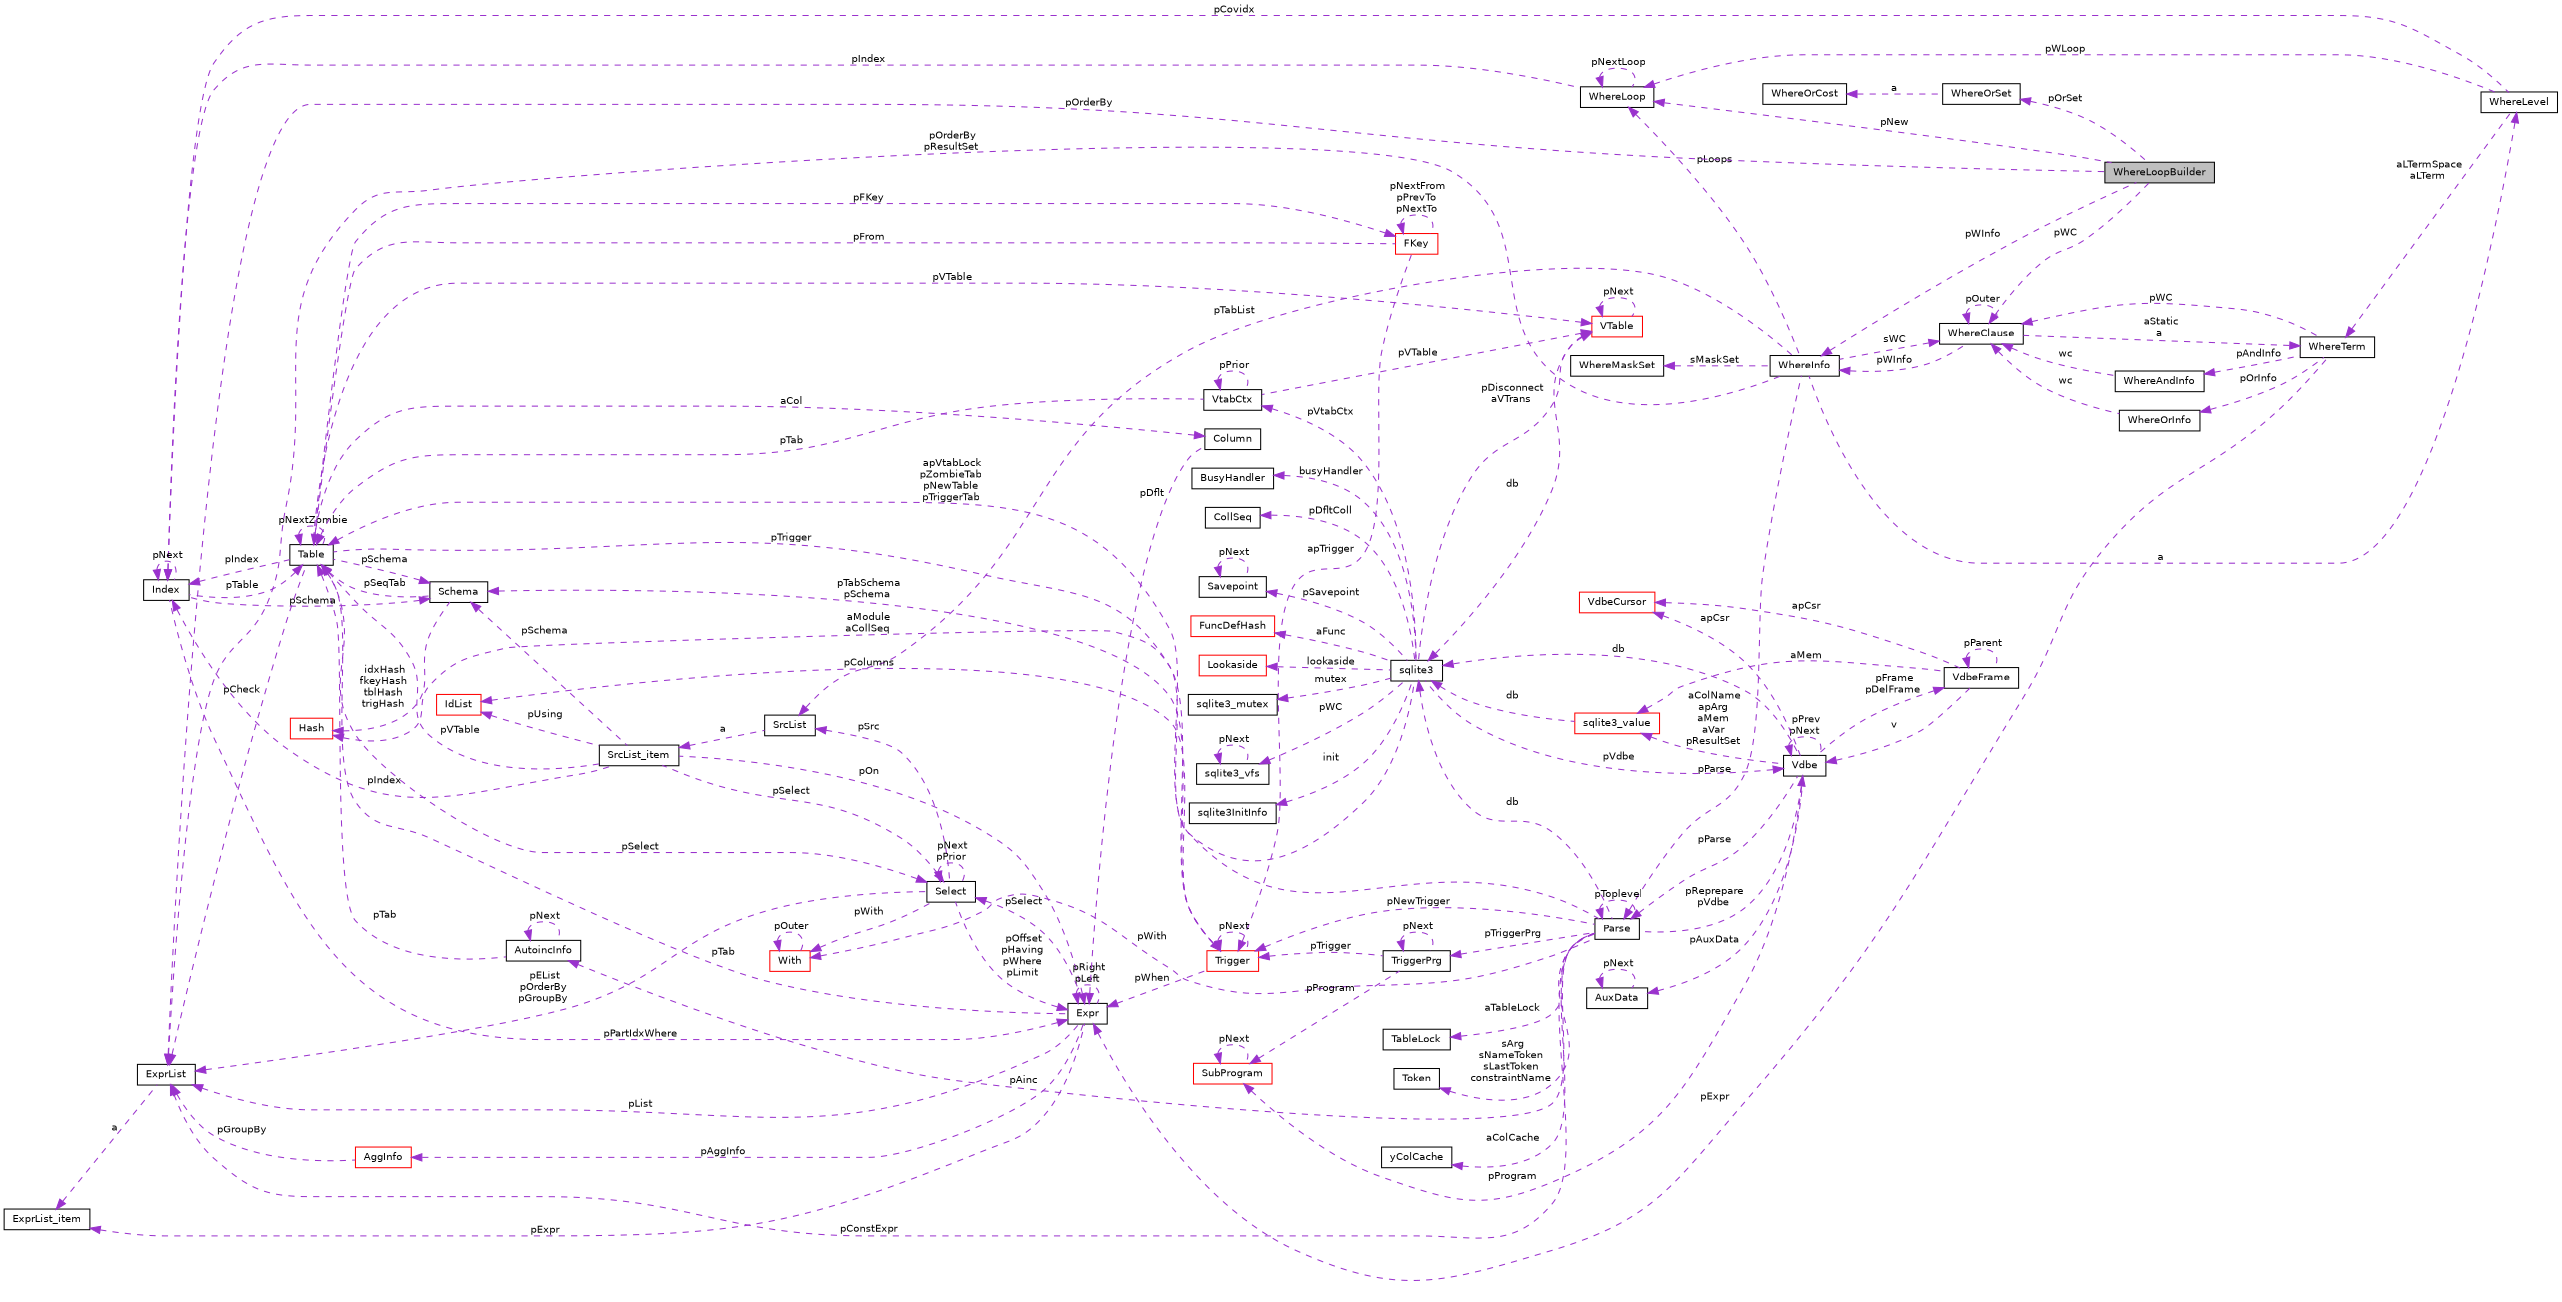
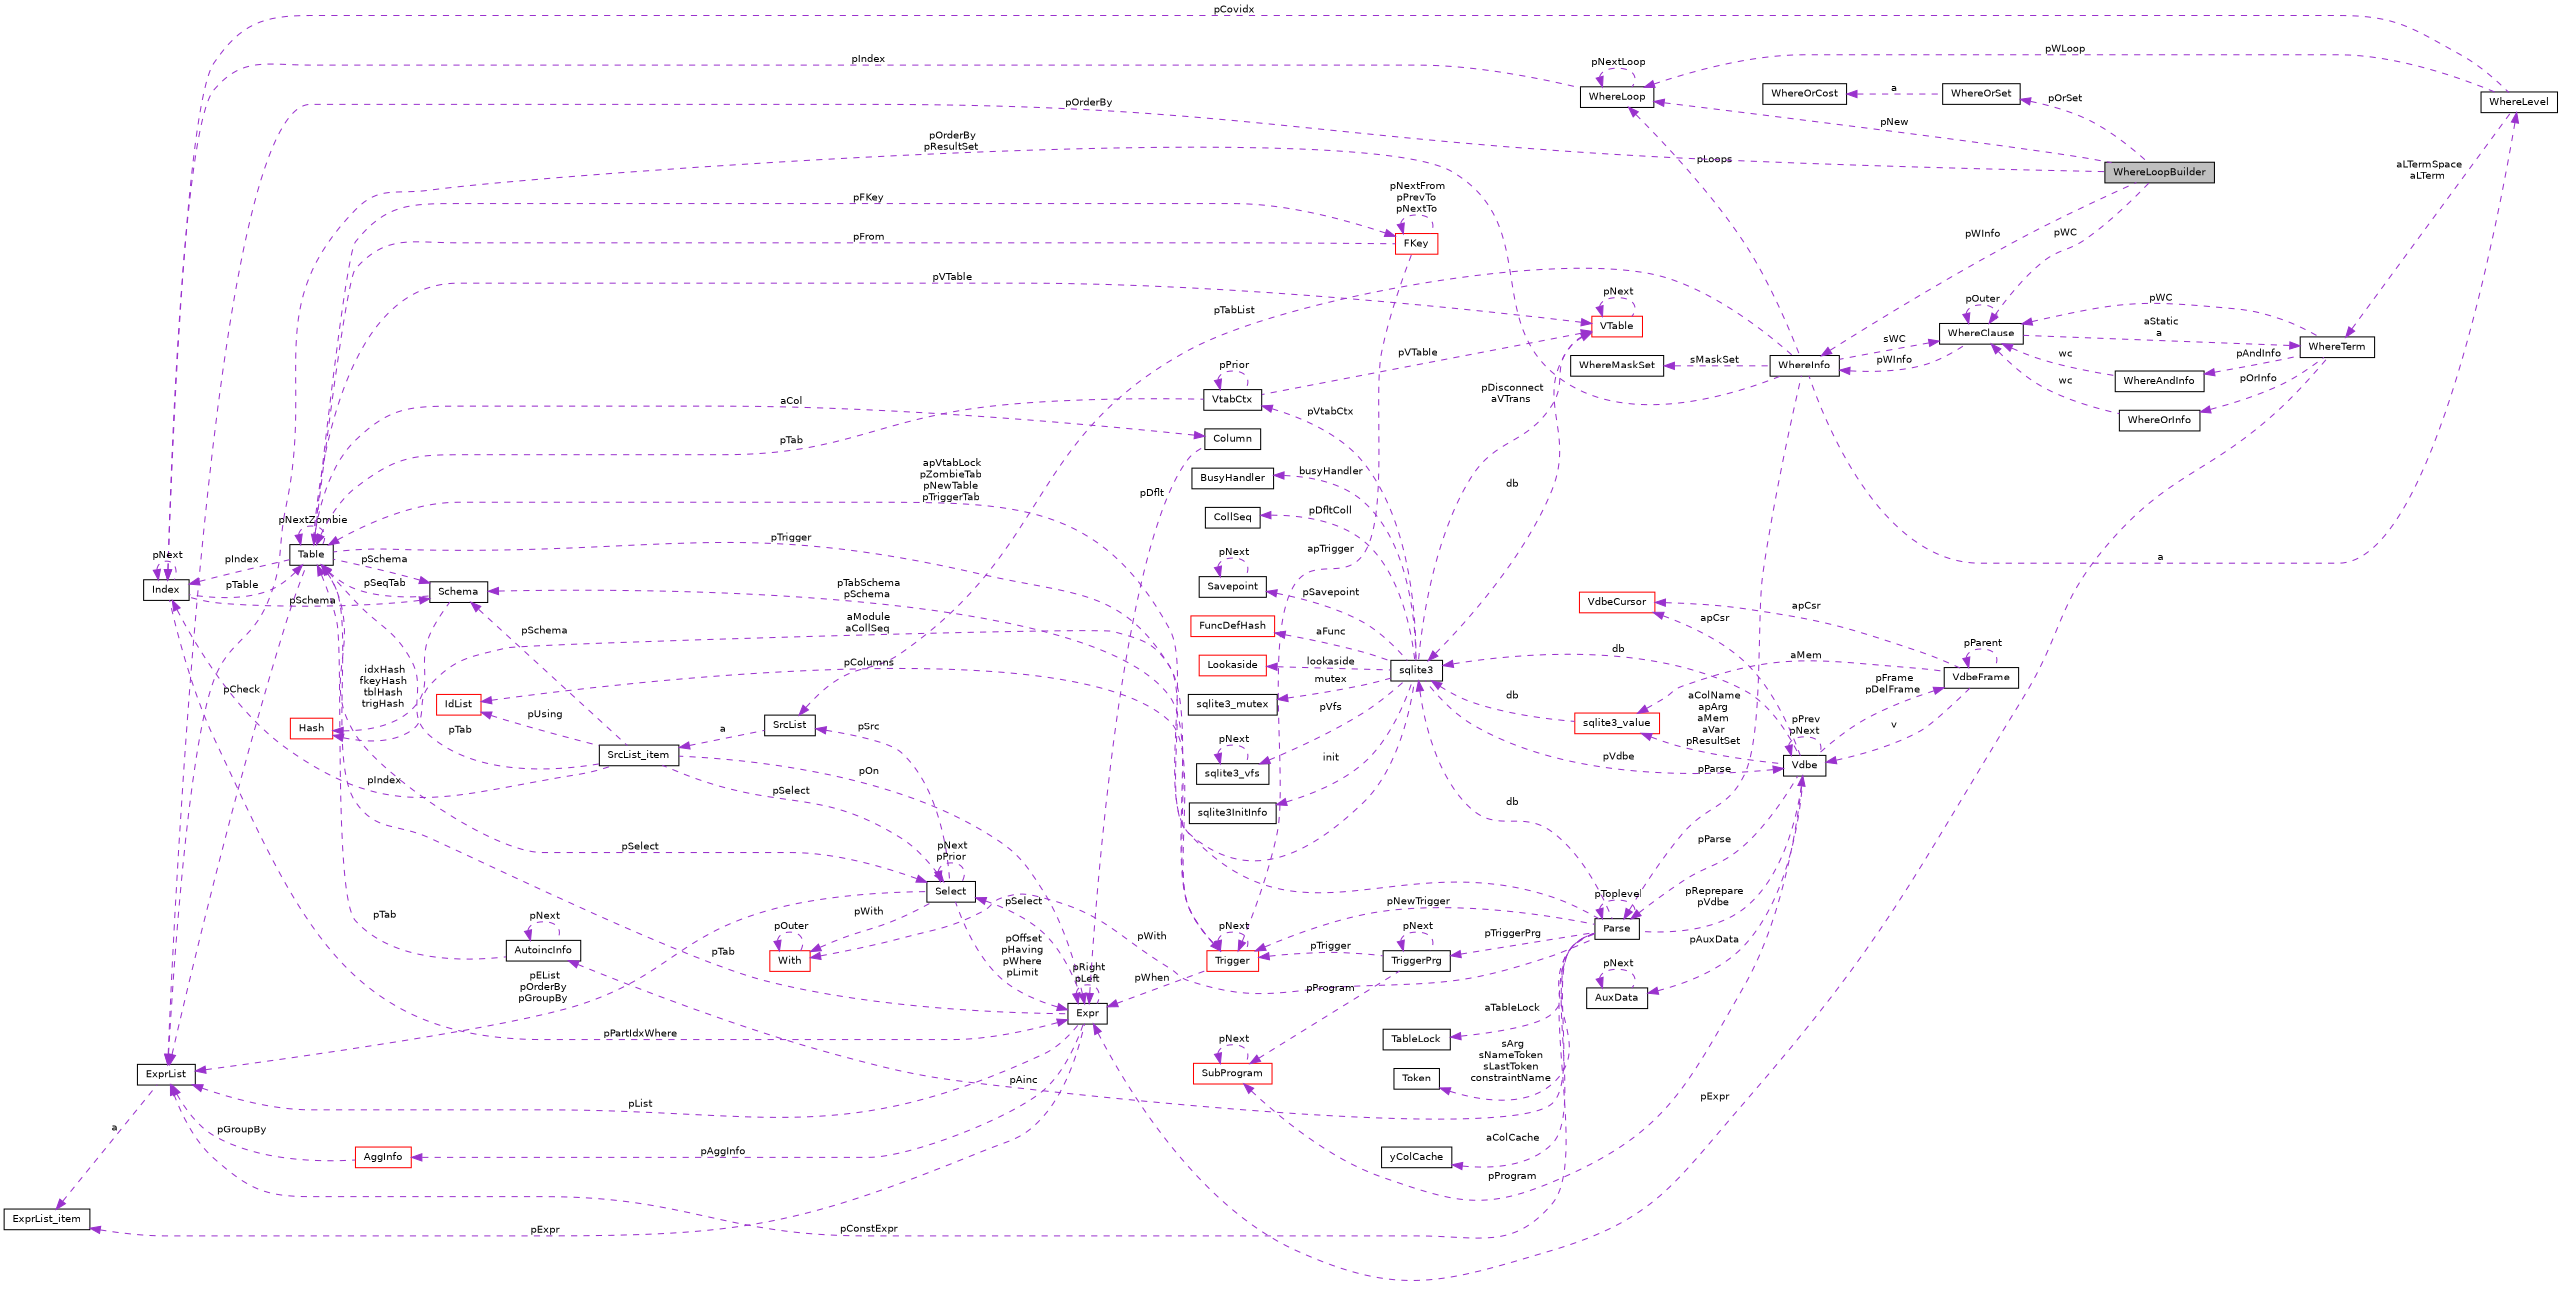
(1329, 707) -> (1329, 707)
(459, 730) -> (459, 730)
